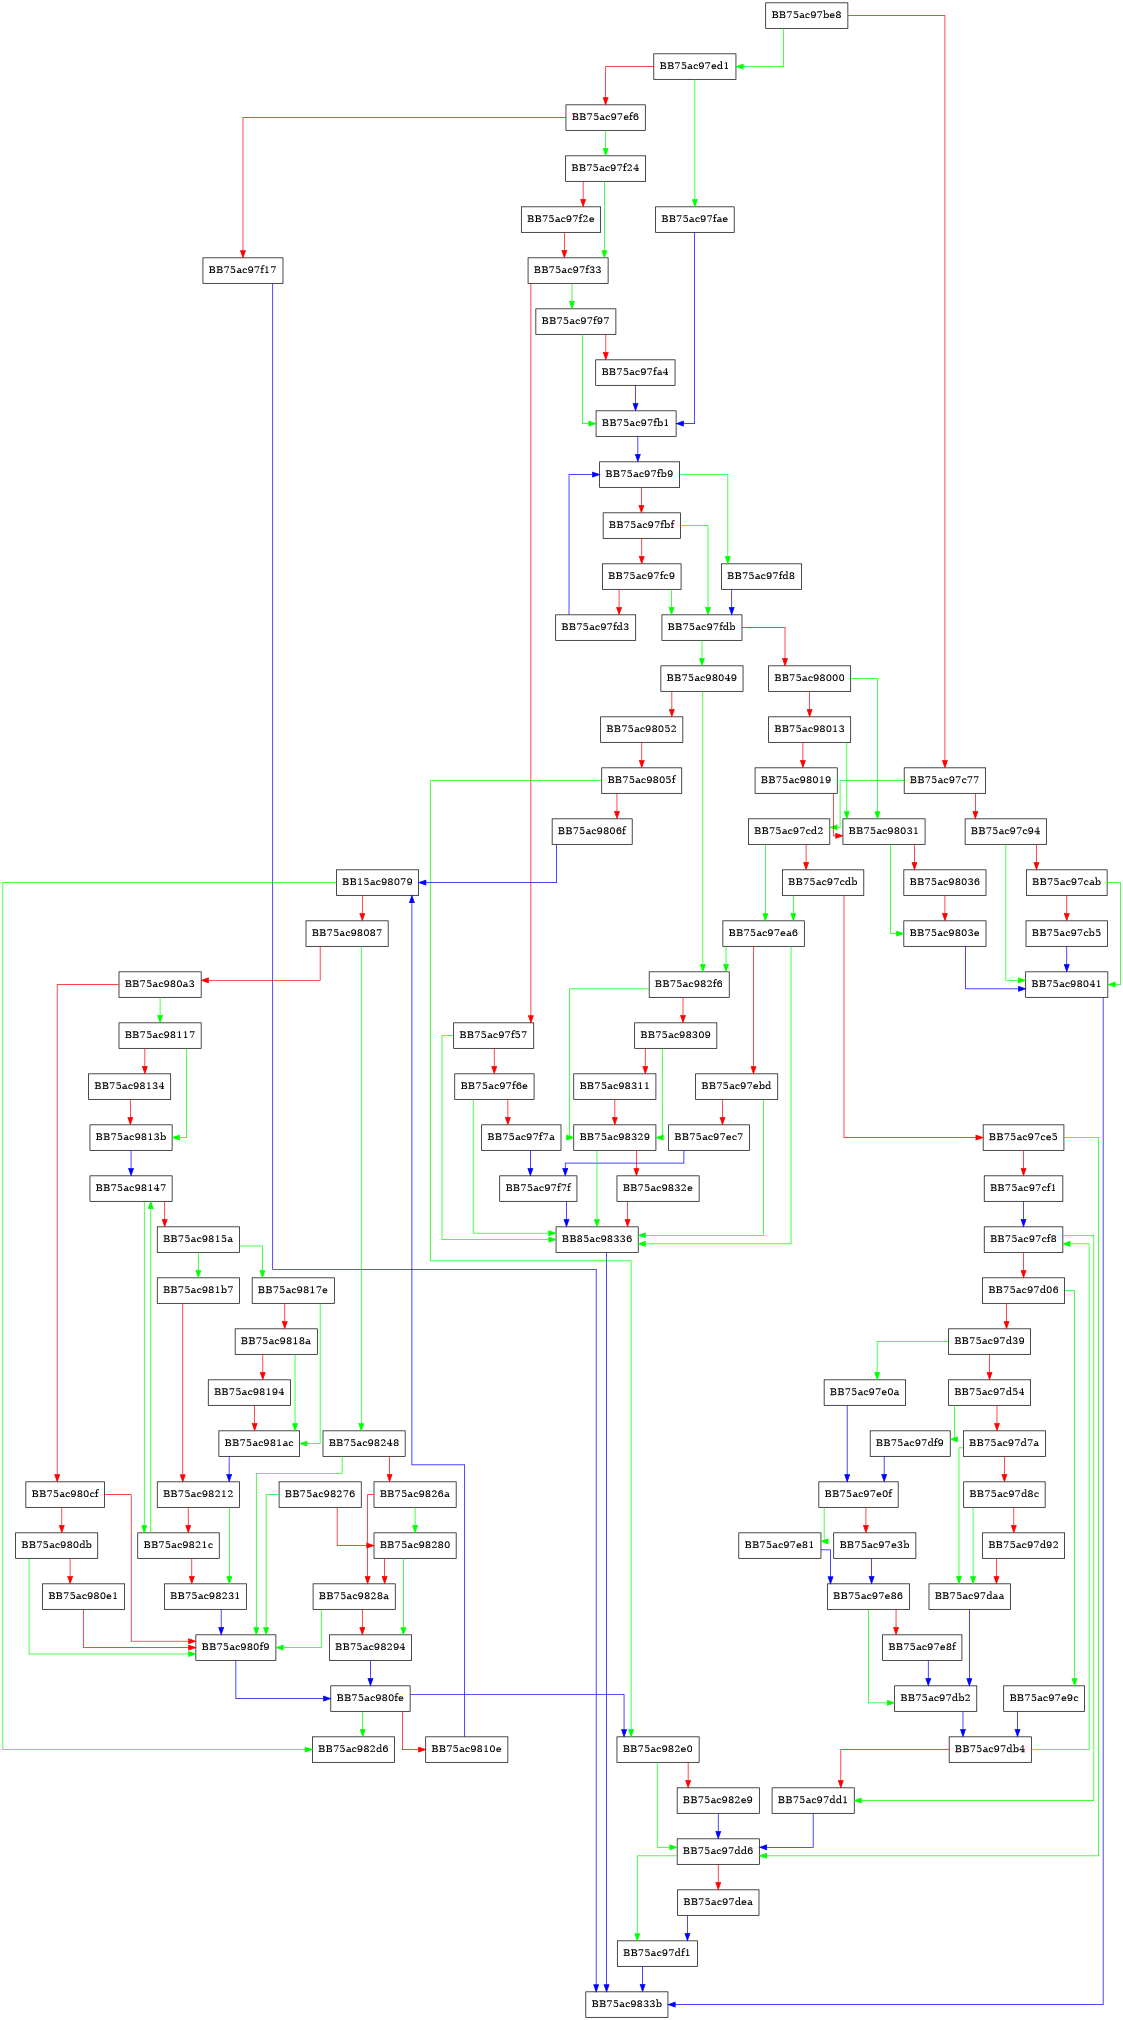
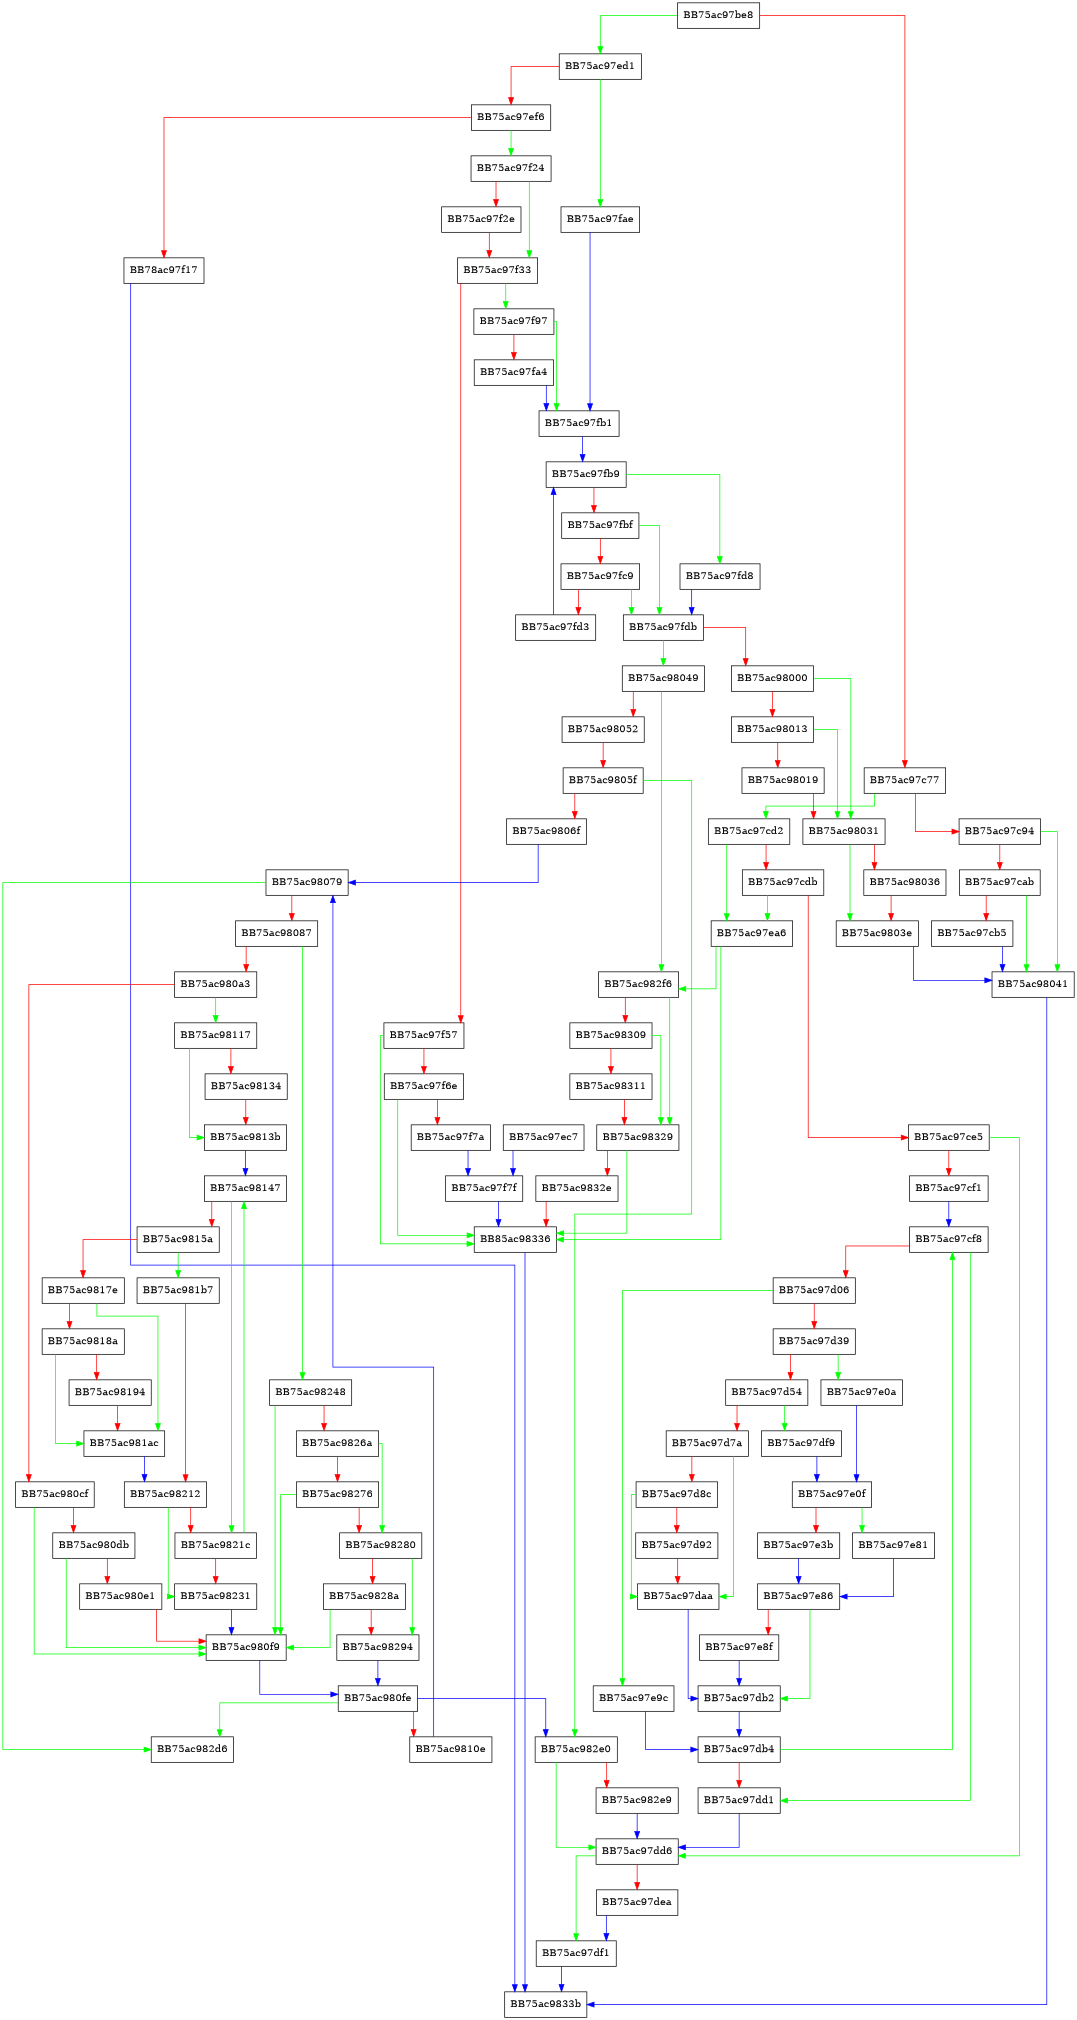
(243, 271) -> (164, 271)
(378, 883) -> (307, 883)
(737, 1087) -> none
(262, 1247) -> (95, 1240)
(368, 1532) -> (338, 1465)
(131, 1583) -> (43, 1654)
